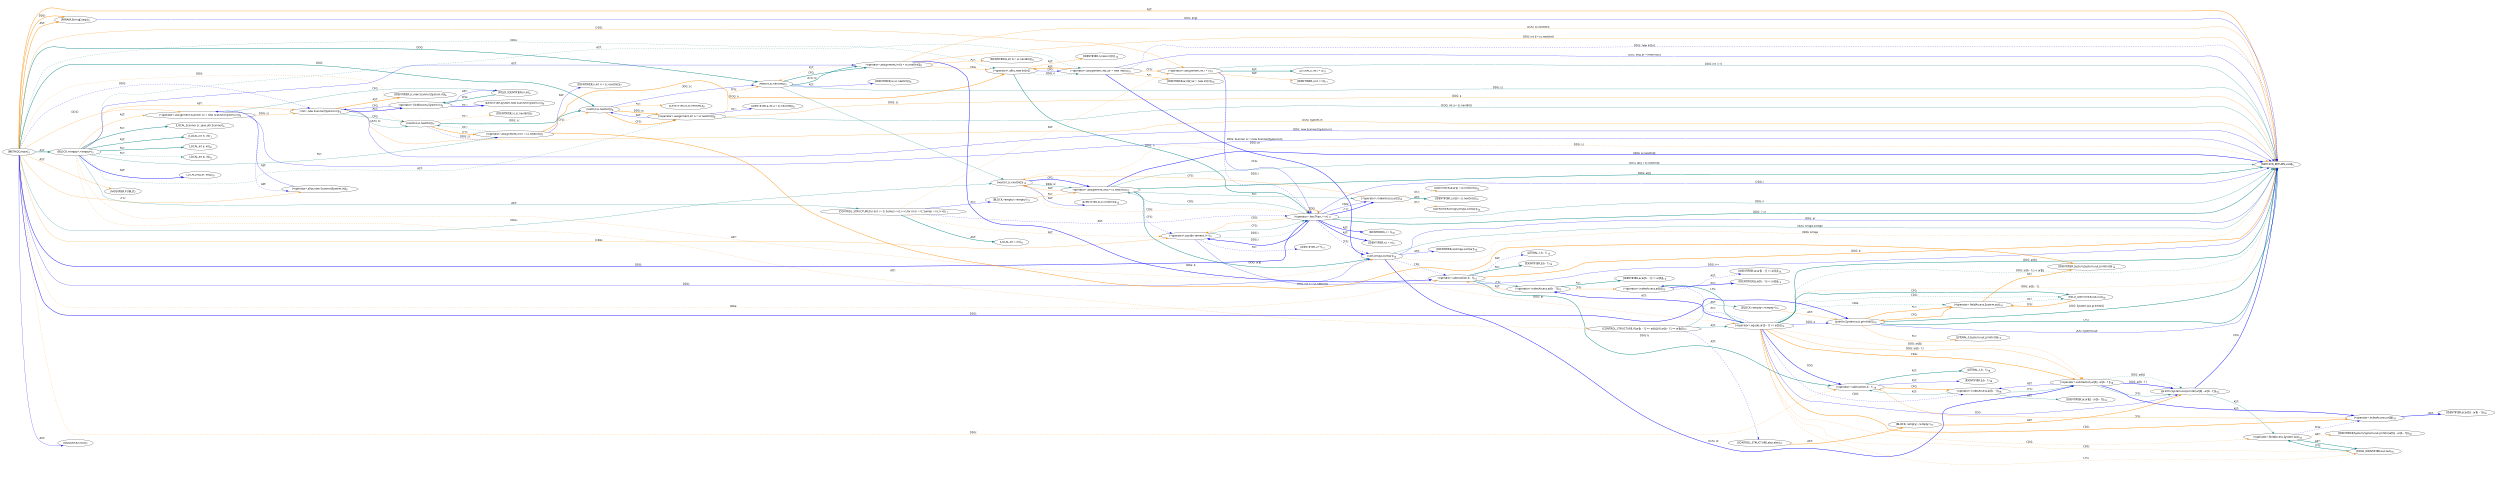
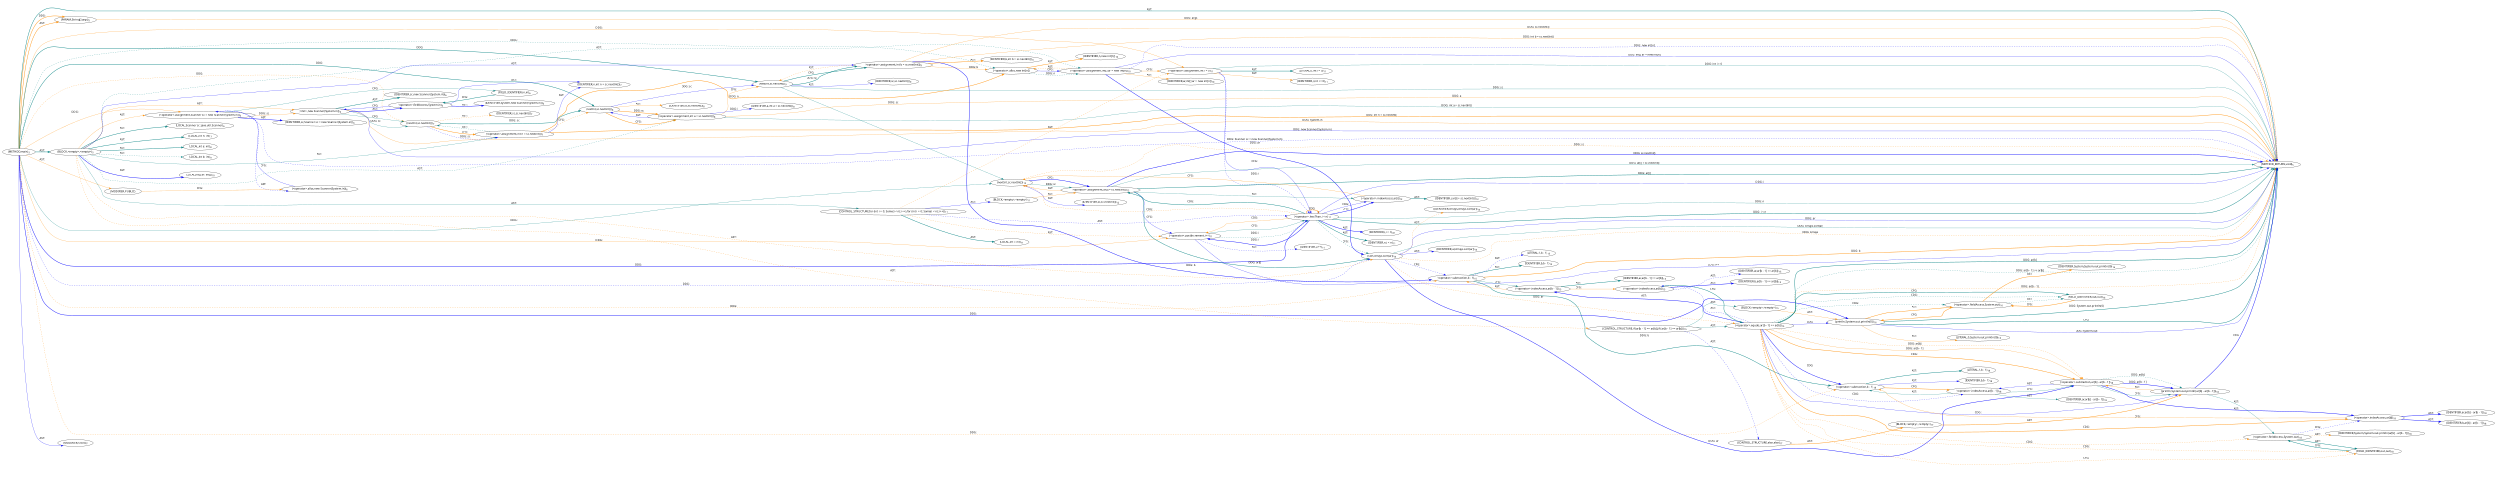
(1142, 11) -> (1142, 11)
(1238, 20) -> (1238, 20)
(955, 62) -> (955, 62)
(1054, 63) -> (1054, 63)
(974, 67) -> (974, 67)
(1054, 68) -> (1054, 68)
(153, 84) -> none
(470, 92) -> (509, 83)
(367, 103) -> (367, 103)
(734, 109) -> (734, 109)
none -> (320, 123)
(1246, 141) -> (1246, 141)
(1158, 150) -> none
(264, 165) -> (264, 165)
(1457, 188) -> none
(167, 203) -> (211, 190)
(1217, 204) -> (1217, 204)
(1418, 204) -> (1414, 230)
(1145, 219) -> (1145, 219)
(1340, 233) -> (1340, 233)
(1339, 240) -> (1339, 240)
(1714, 265) -> (1714, 265)
(648, 286) -> (648, 286)
(1302, 288) -> (1421, 116)
(1810, 322) -> (1810, 322)
none -> (2131, 388)
none -> (2466, 423)
